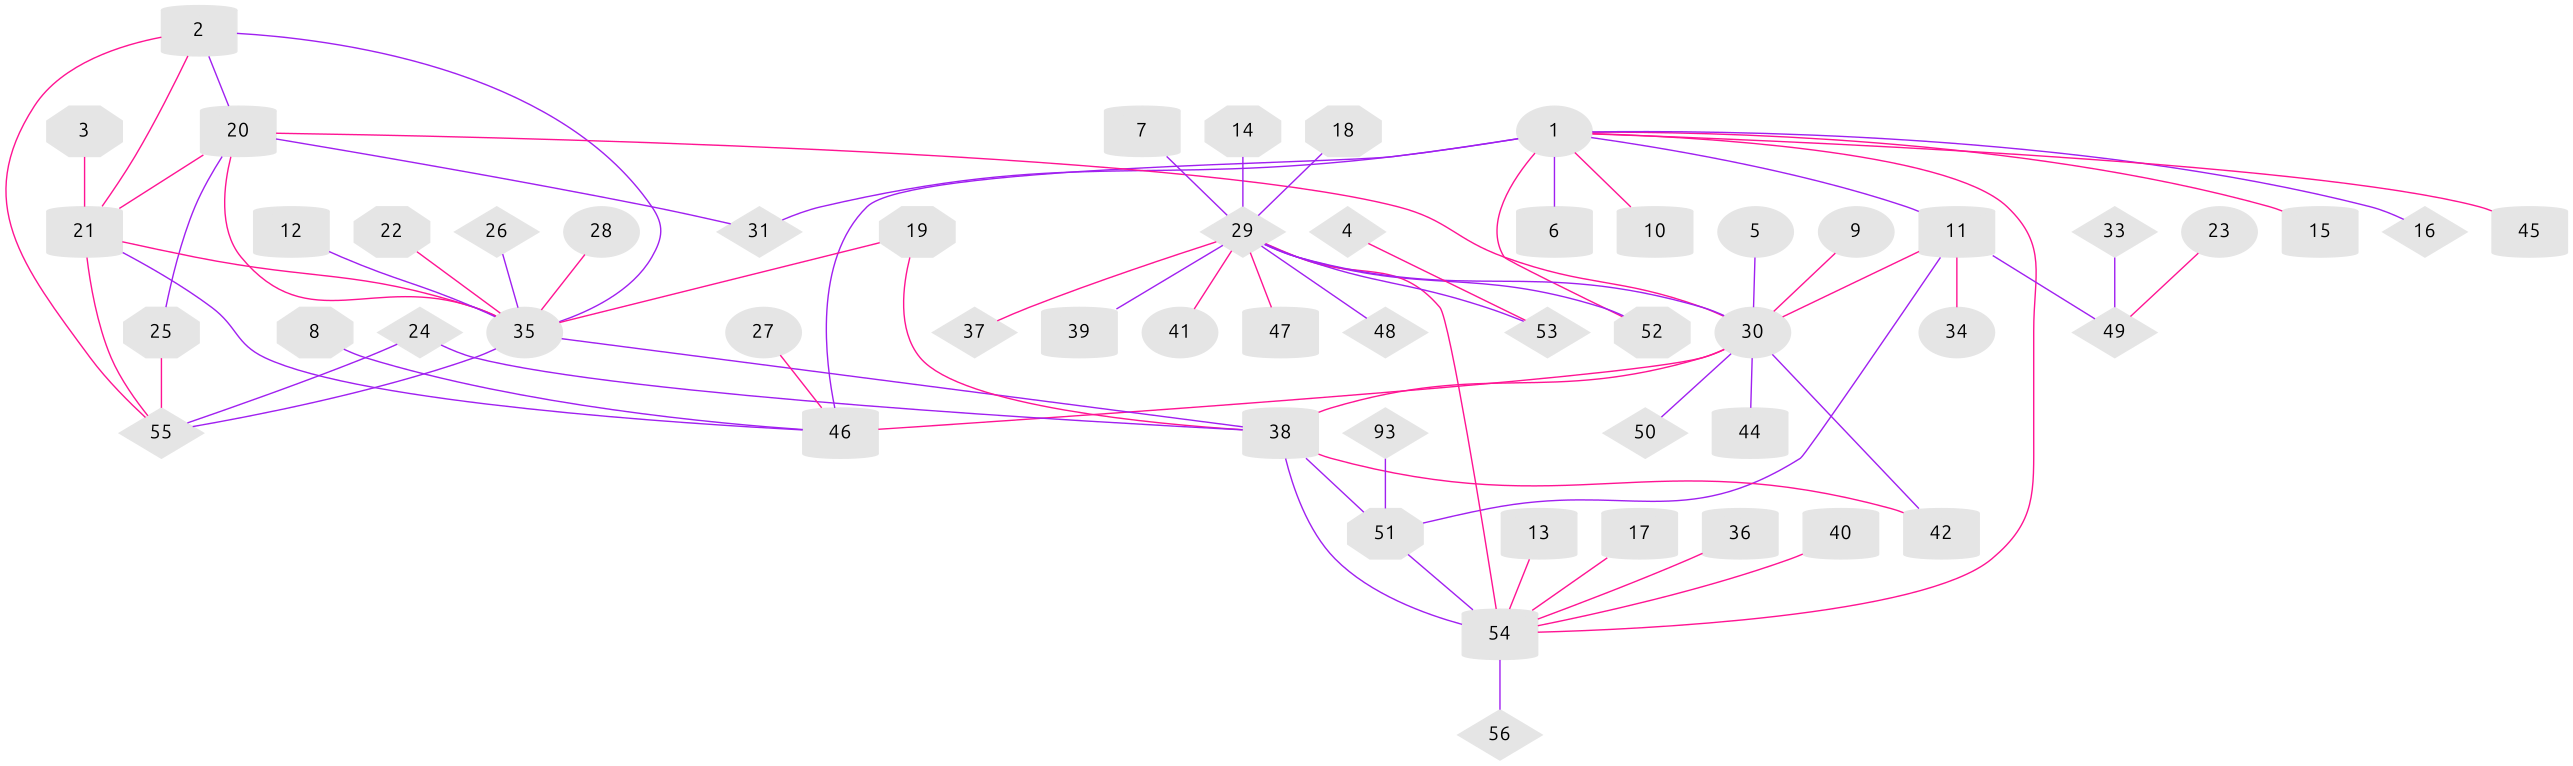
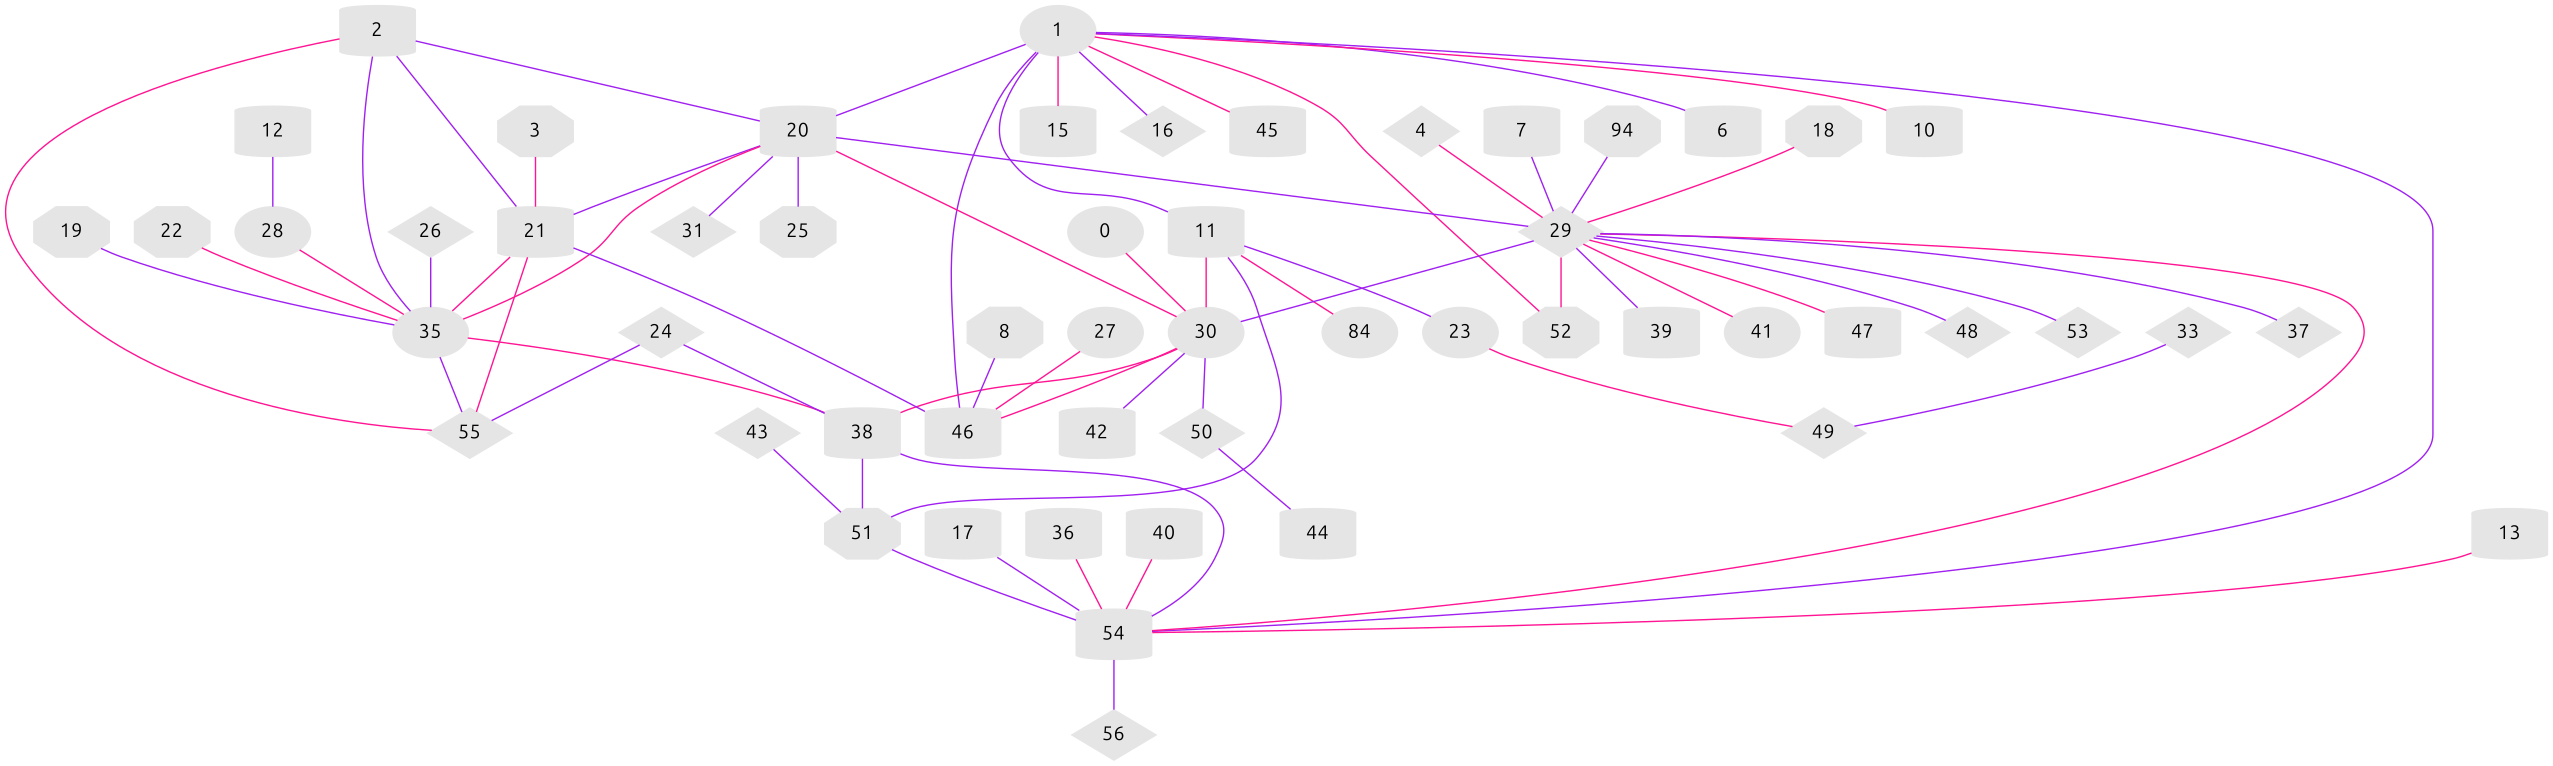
(1243, 131) -> (1623, 131)
(148, 133) -> (457, 131)
(1149, 171) -> (931, 80)
(1297, 178) -> (1692, 187)
(161, 182) -> (667, 179)
none -> (1182, 182)
(1756, 232) -> none
(1856, 232) -> (1106, 232)
(391, 276) -> (273, 182)
(1106, 279) -> (1942, 255)
(720, 283) -> (246, 293)
(2046, 289) -> (1338, 279)
(1535, 291) -> (1561, 282)
(1467, 292) -> (1491, 181)
(1957, 333) -> (1360, 333)
(952, 379) -> none
(161, 383) -> none
(902, 383) -> (648, 367)
(1751, 383) -> (1255, 479)
(2034, 404) -> (2433, 304)
(1385, 433) -> (758, 433)
(1611, 483) -> none
(1570, 584) -> (1038, 584)
